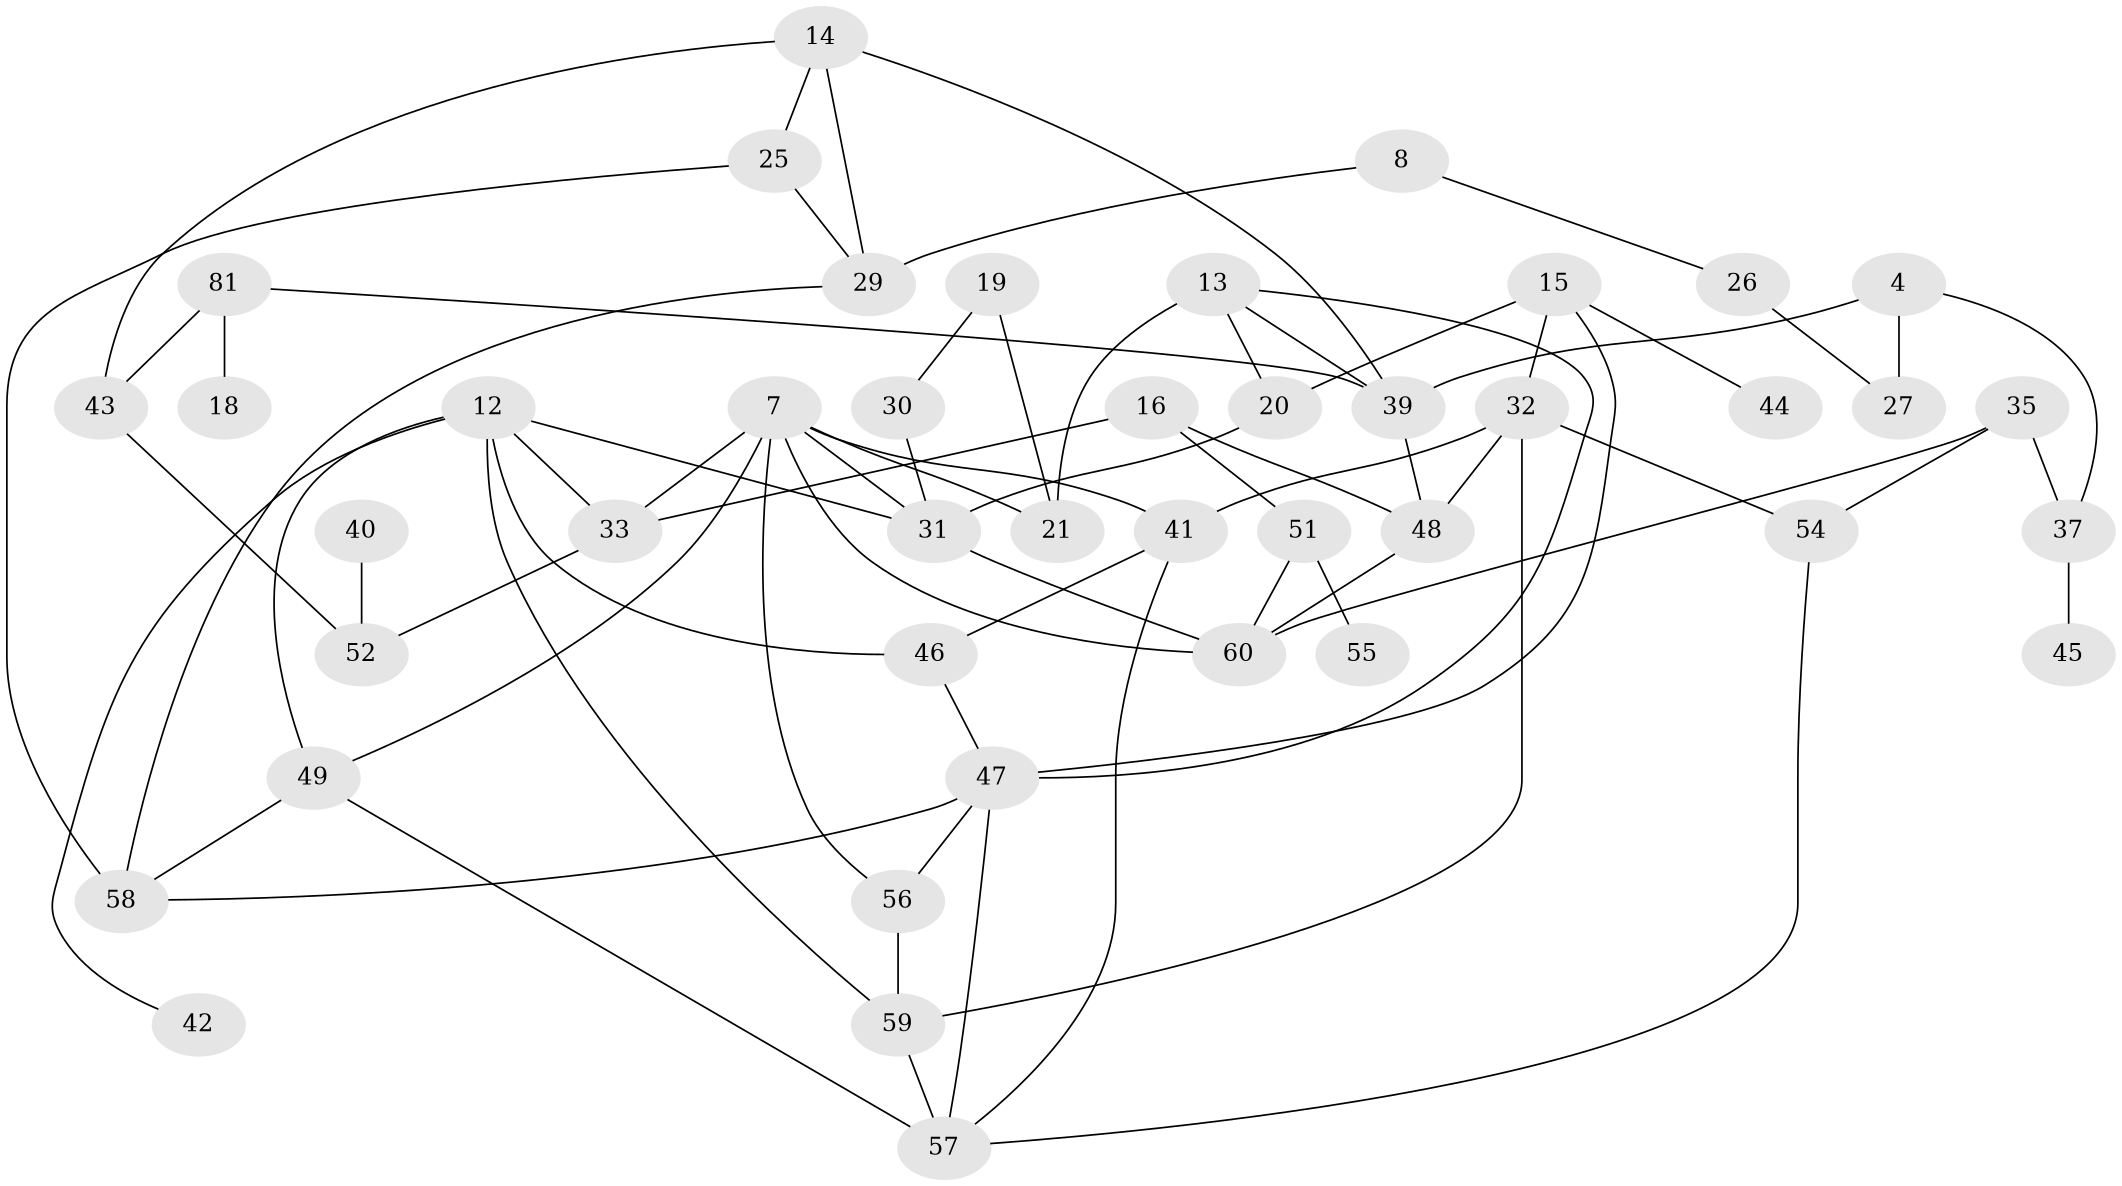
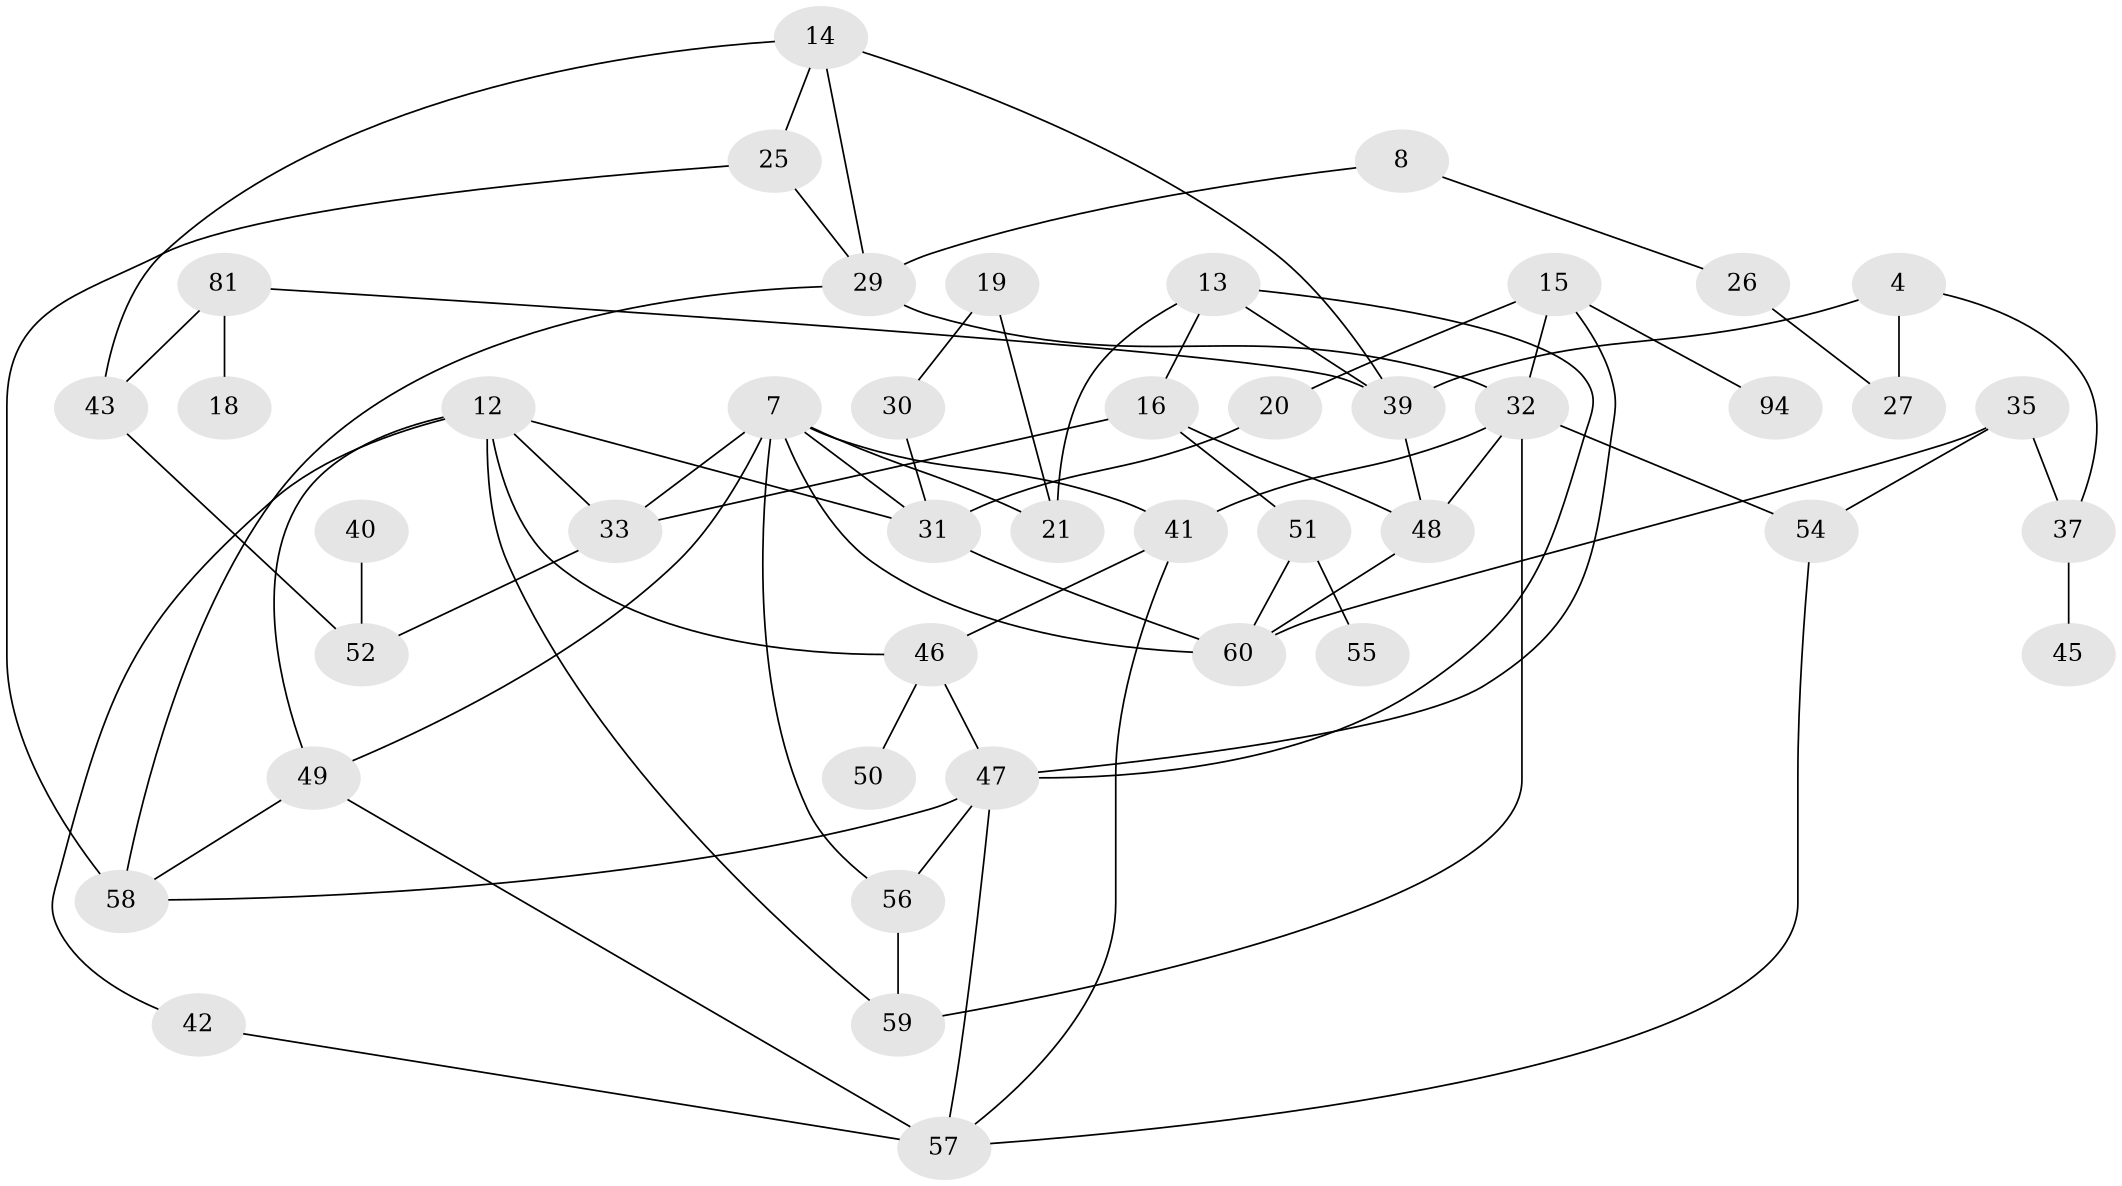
none -> (1195, 346)
(1244, 346) -> (1188, 335)
(1776, 408) -> (1776, 408)
none -> (869, 778)
(921, 1086) -> (571, 1087)
